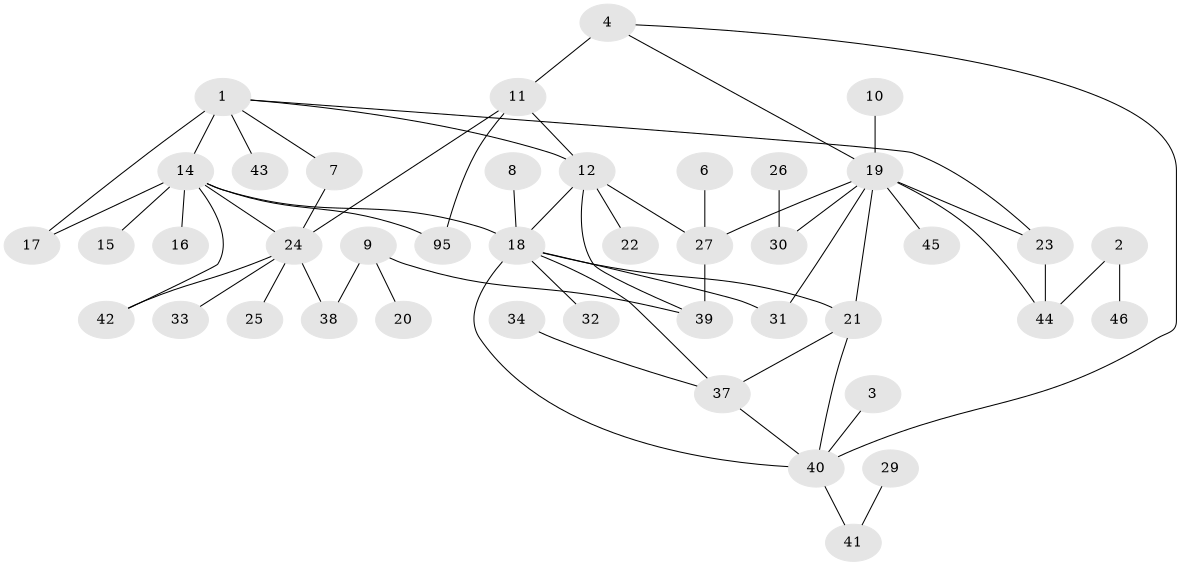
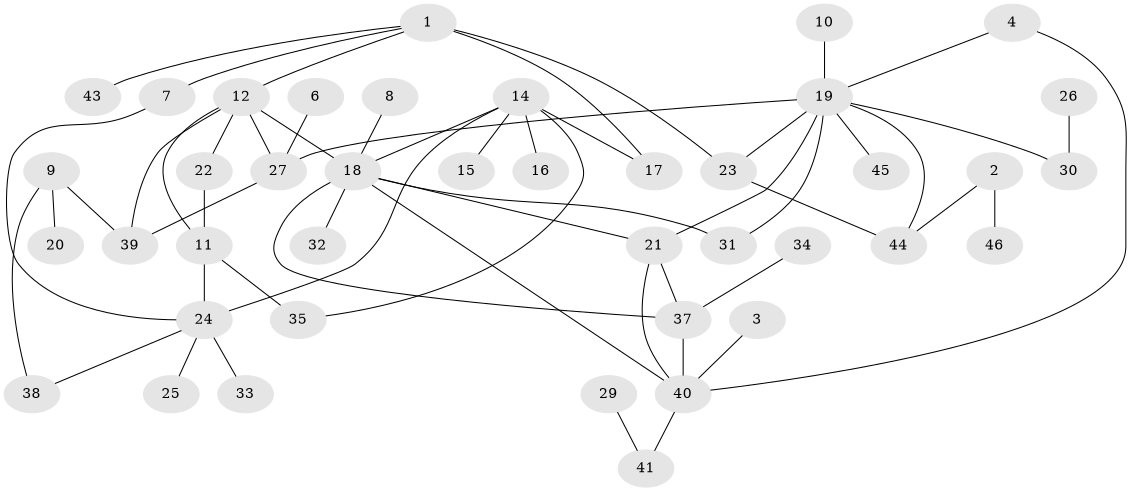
(563, 60) -> (204, 201)
(204, 134) -> none
(443, 246) -> (298, 320)
(106, 320) -> none
